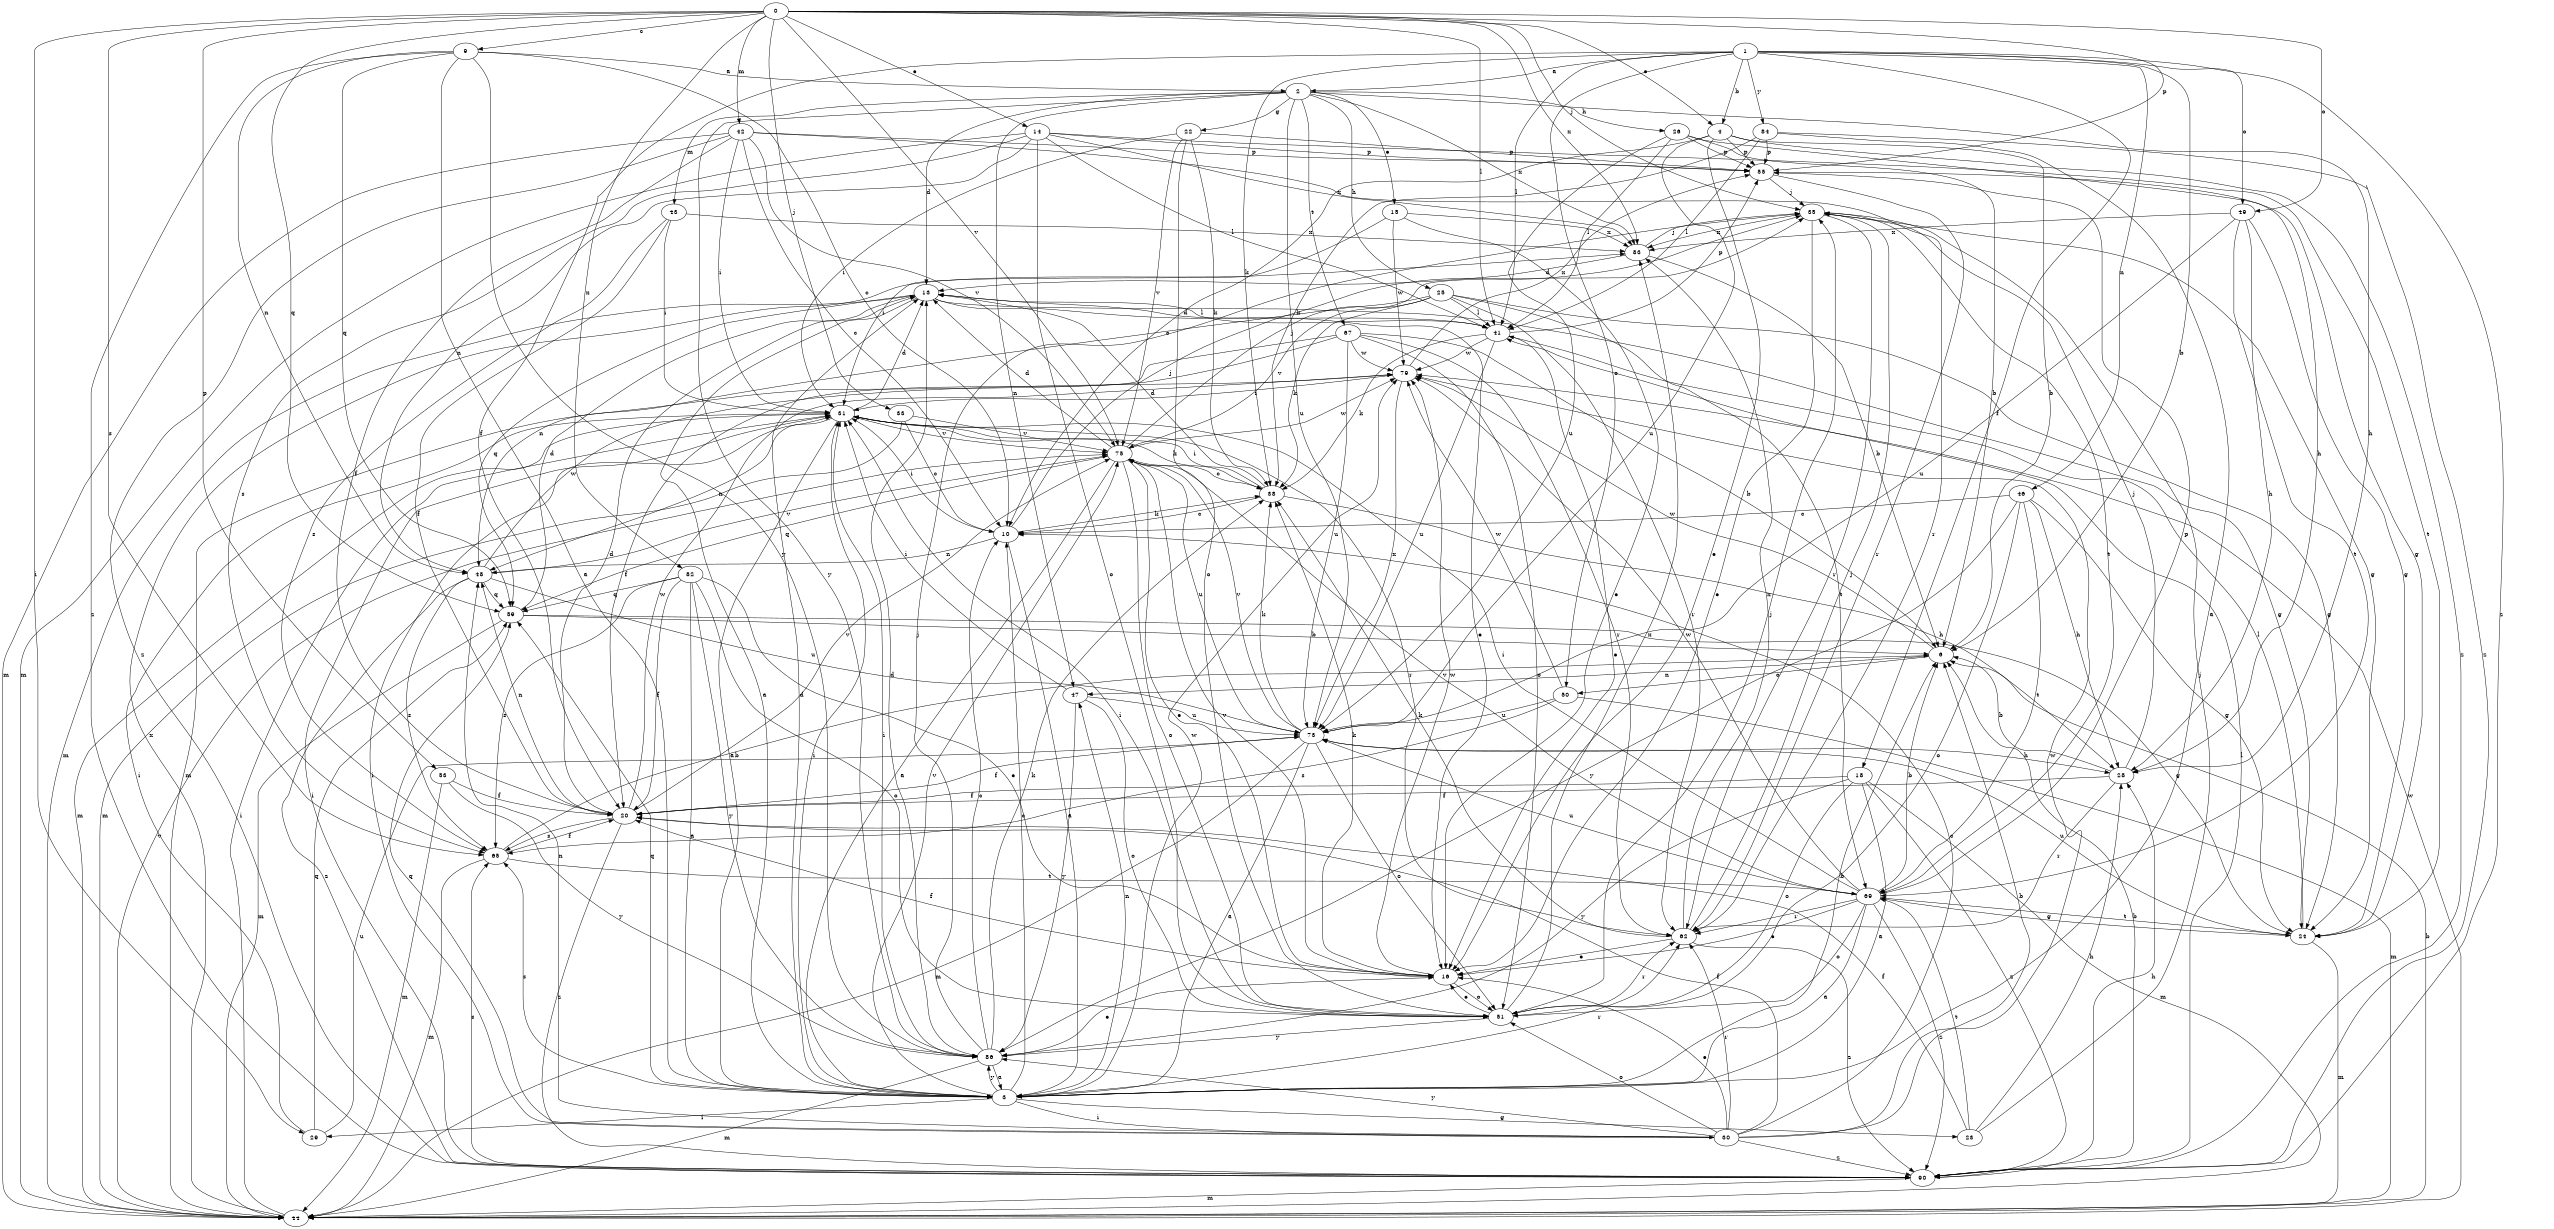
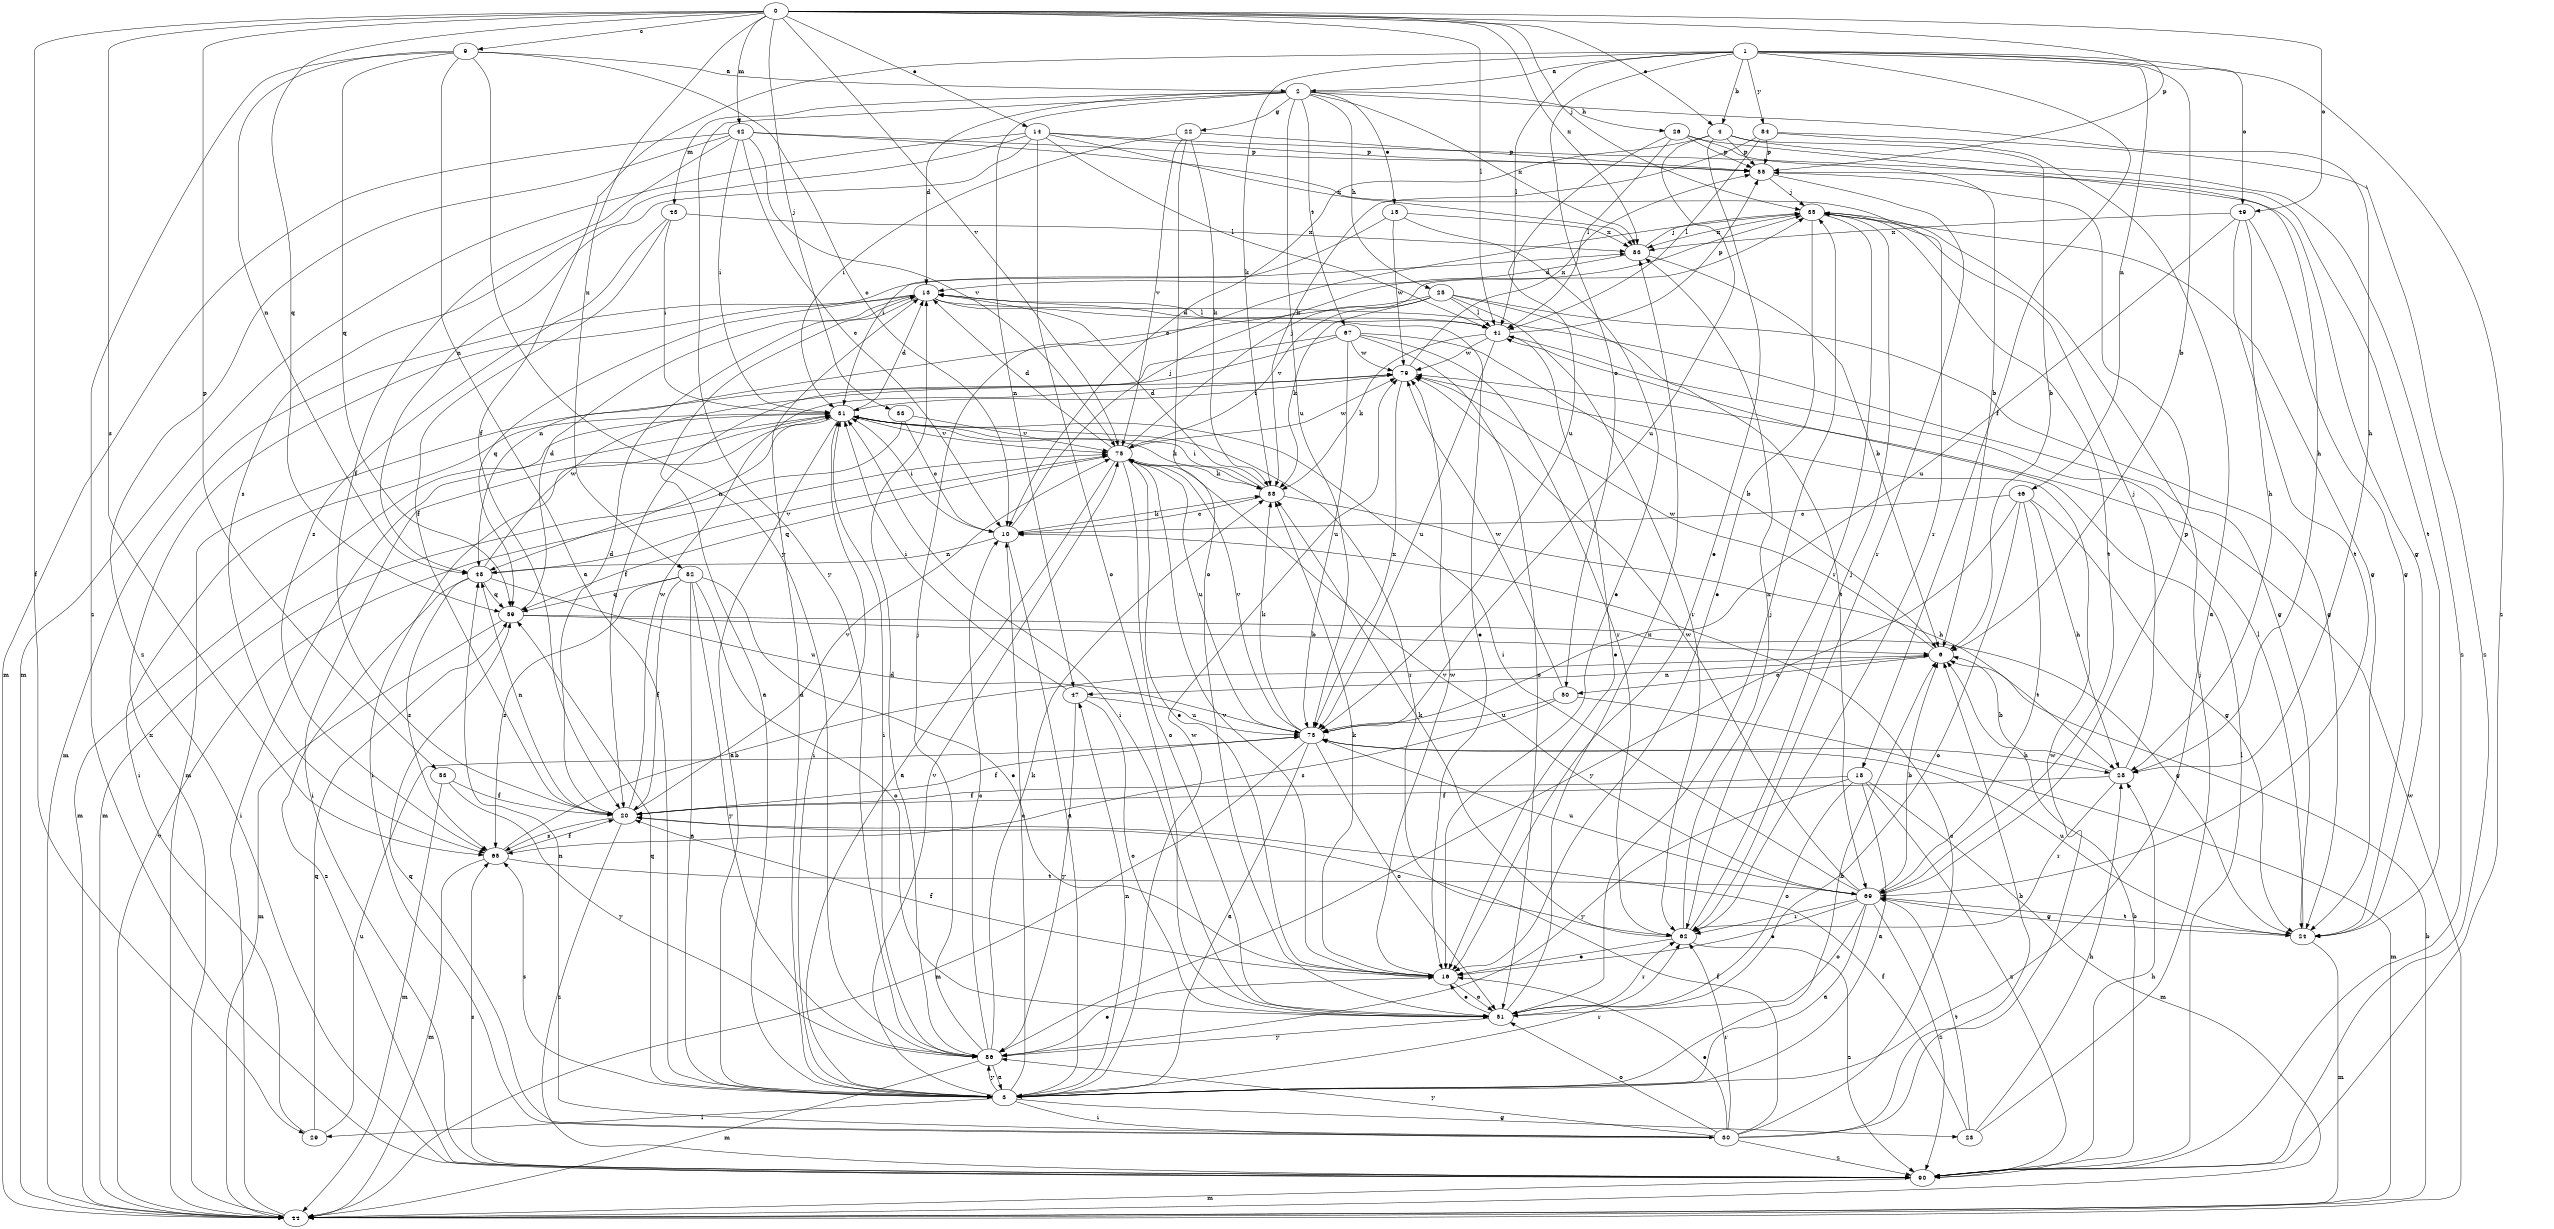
(1218, 474) -> (1218, 474)
(36, 574) -> (36, 574)
